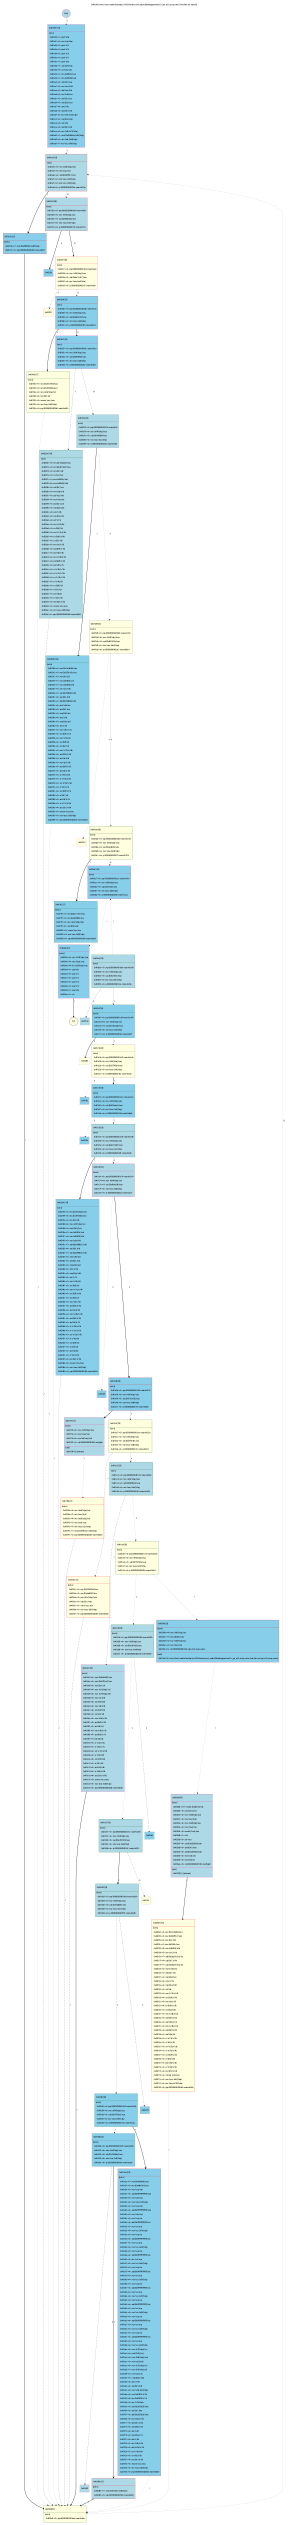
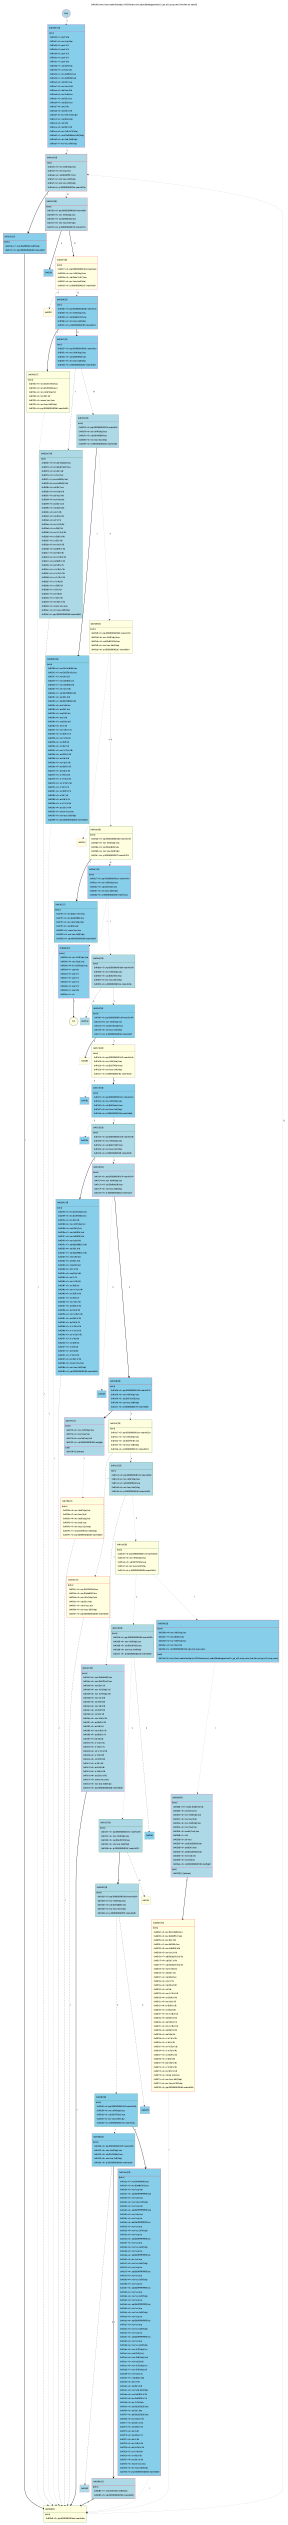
(112, 928) -> (109, 926)
